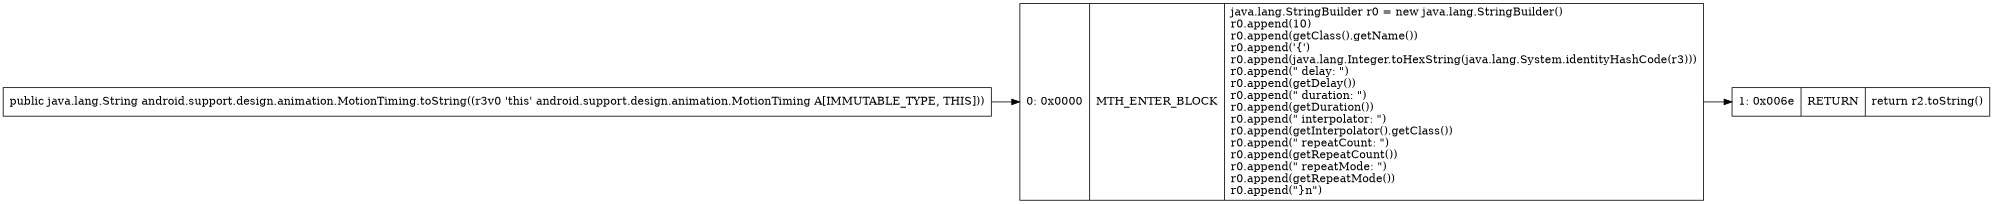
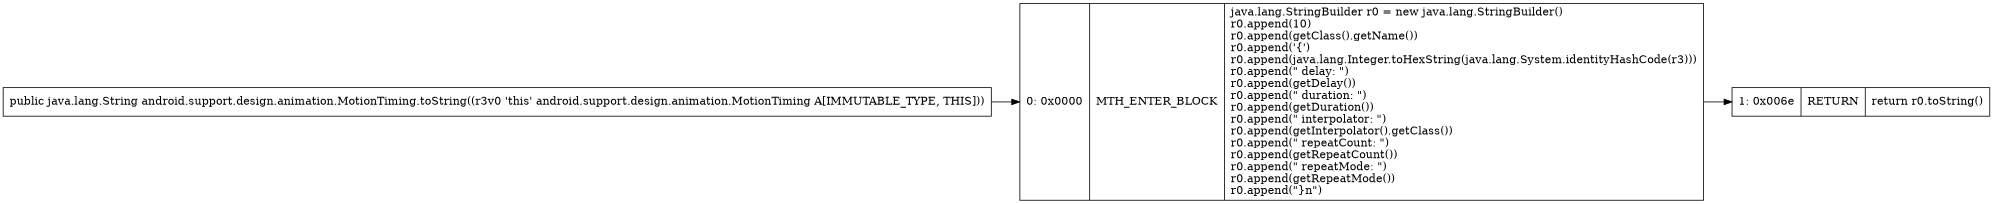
(1928, 102) -> (1928, 102)
